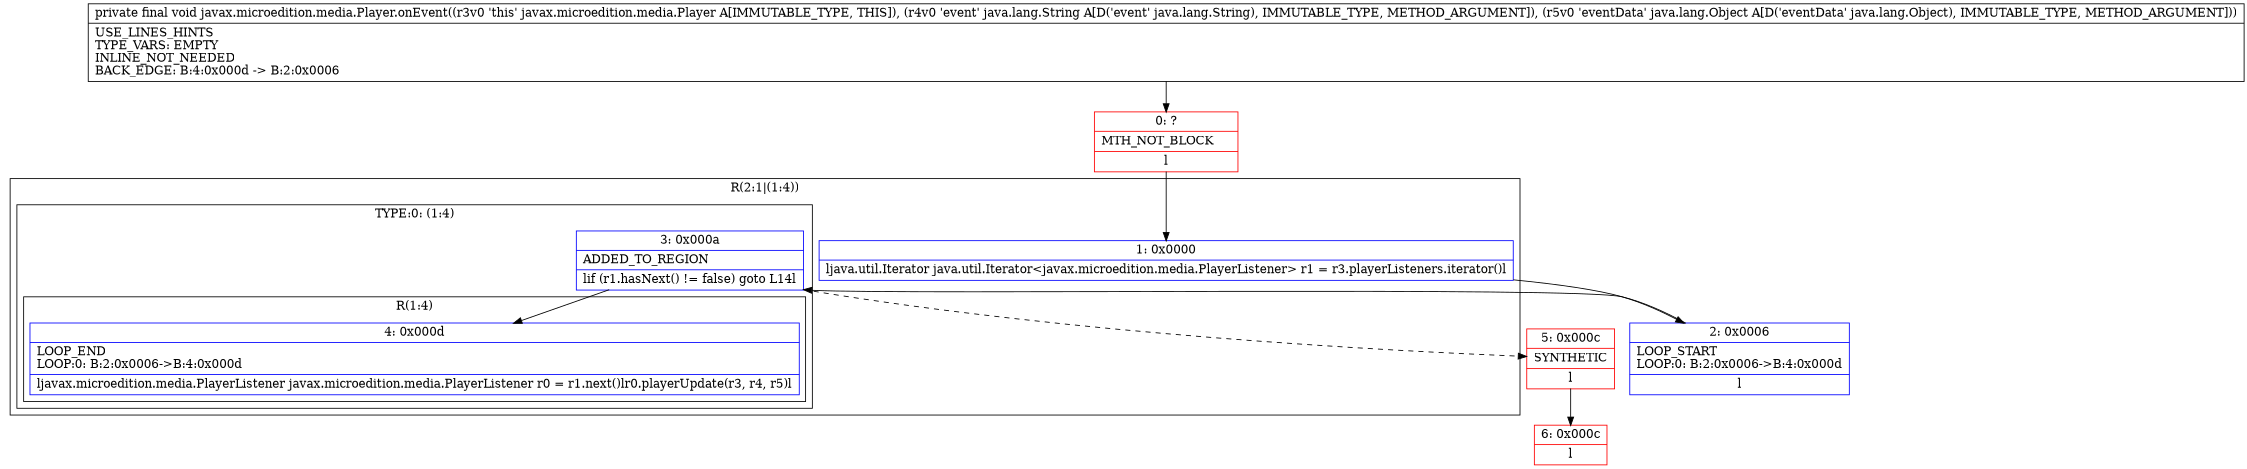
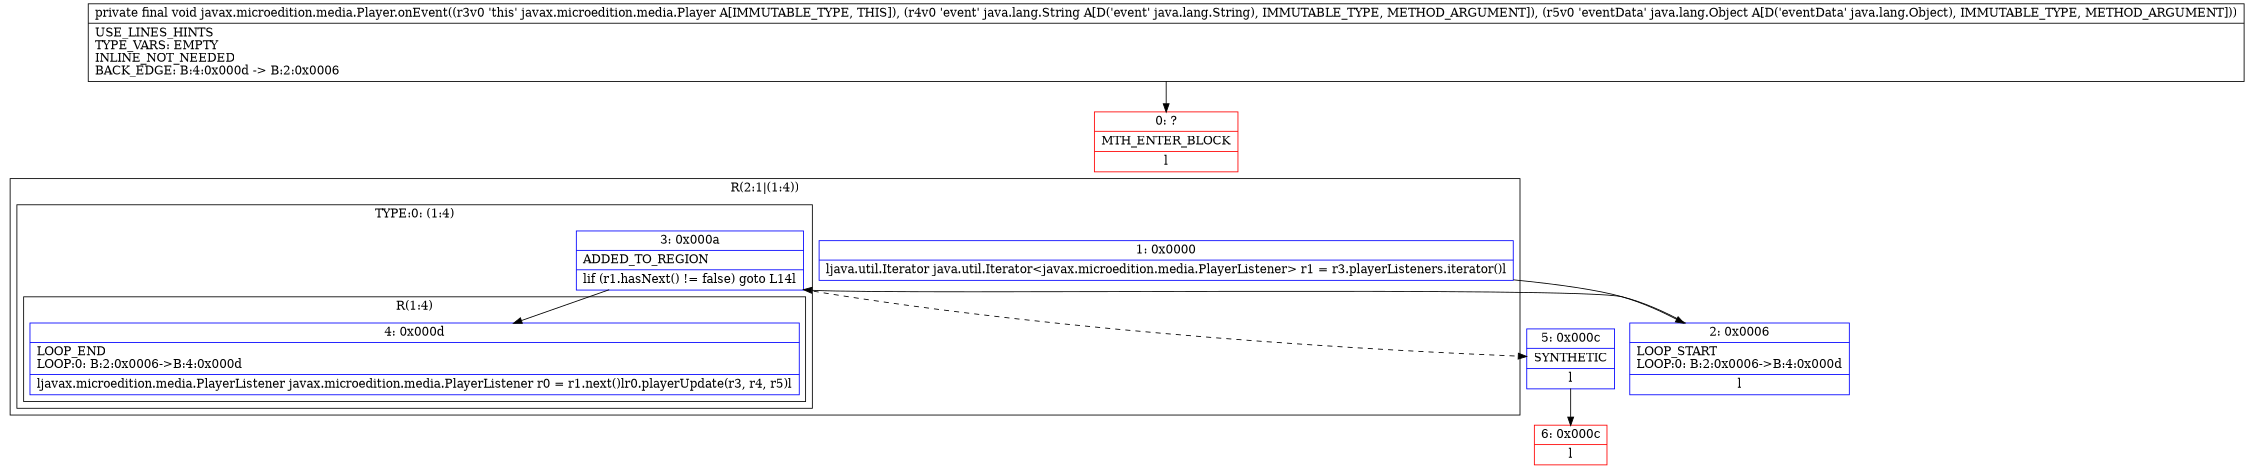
(1157, 141) -> (1166, 141)
(1166, 202) -> none
(1571, 359) -> (1571, 359)
